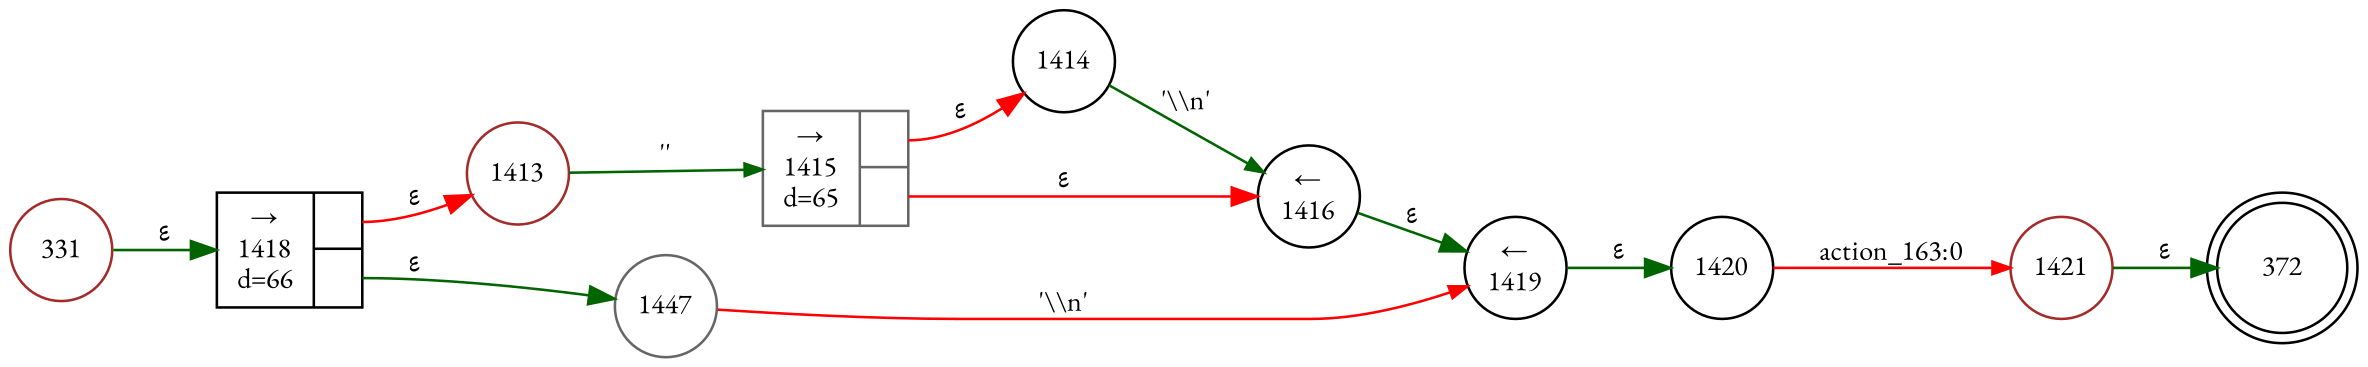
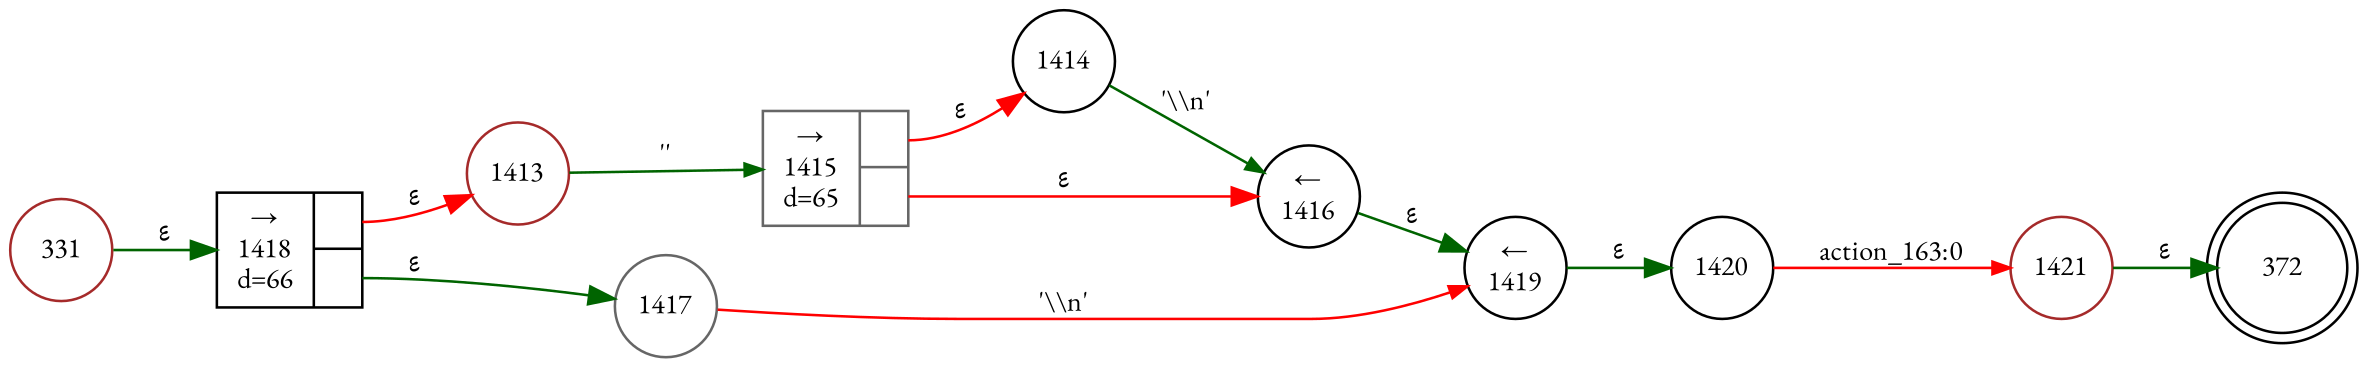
(666, 306) -> (666, 306)
